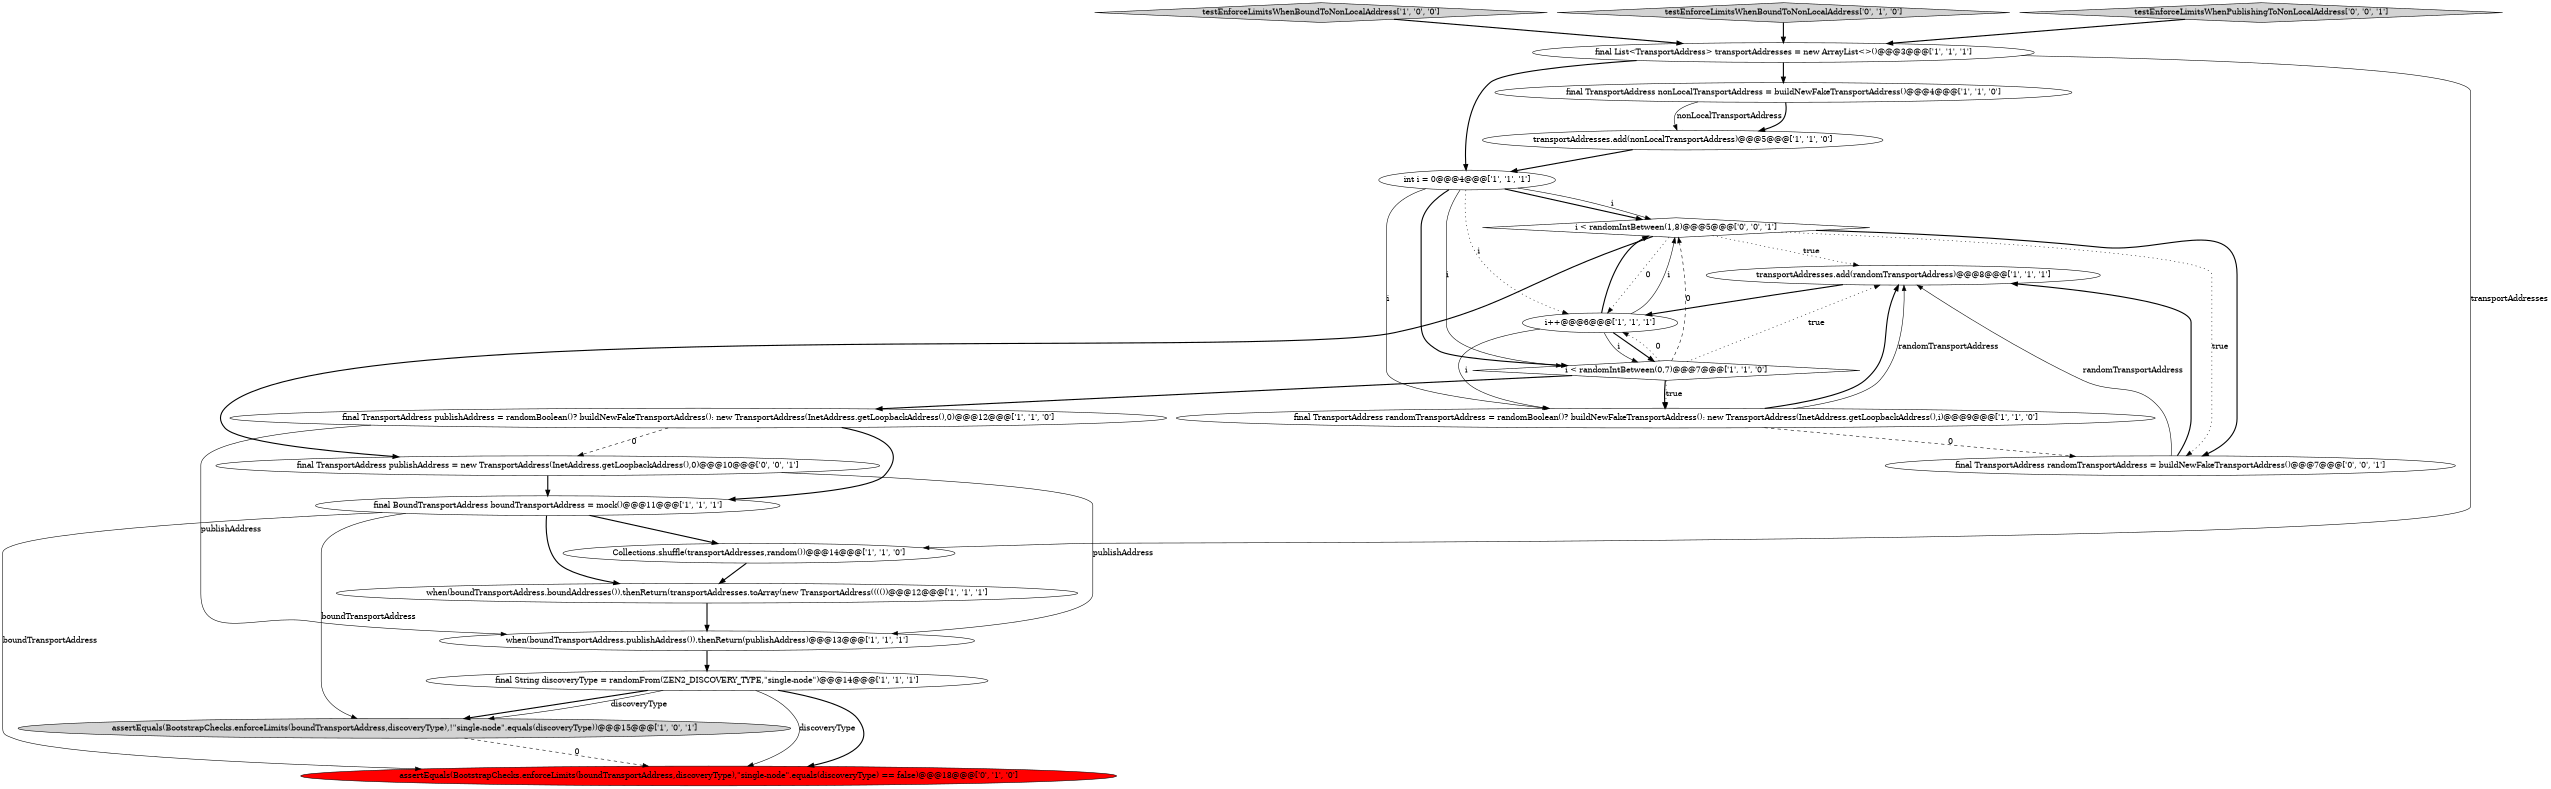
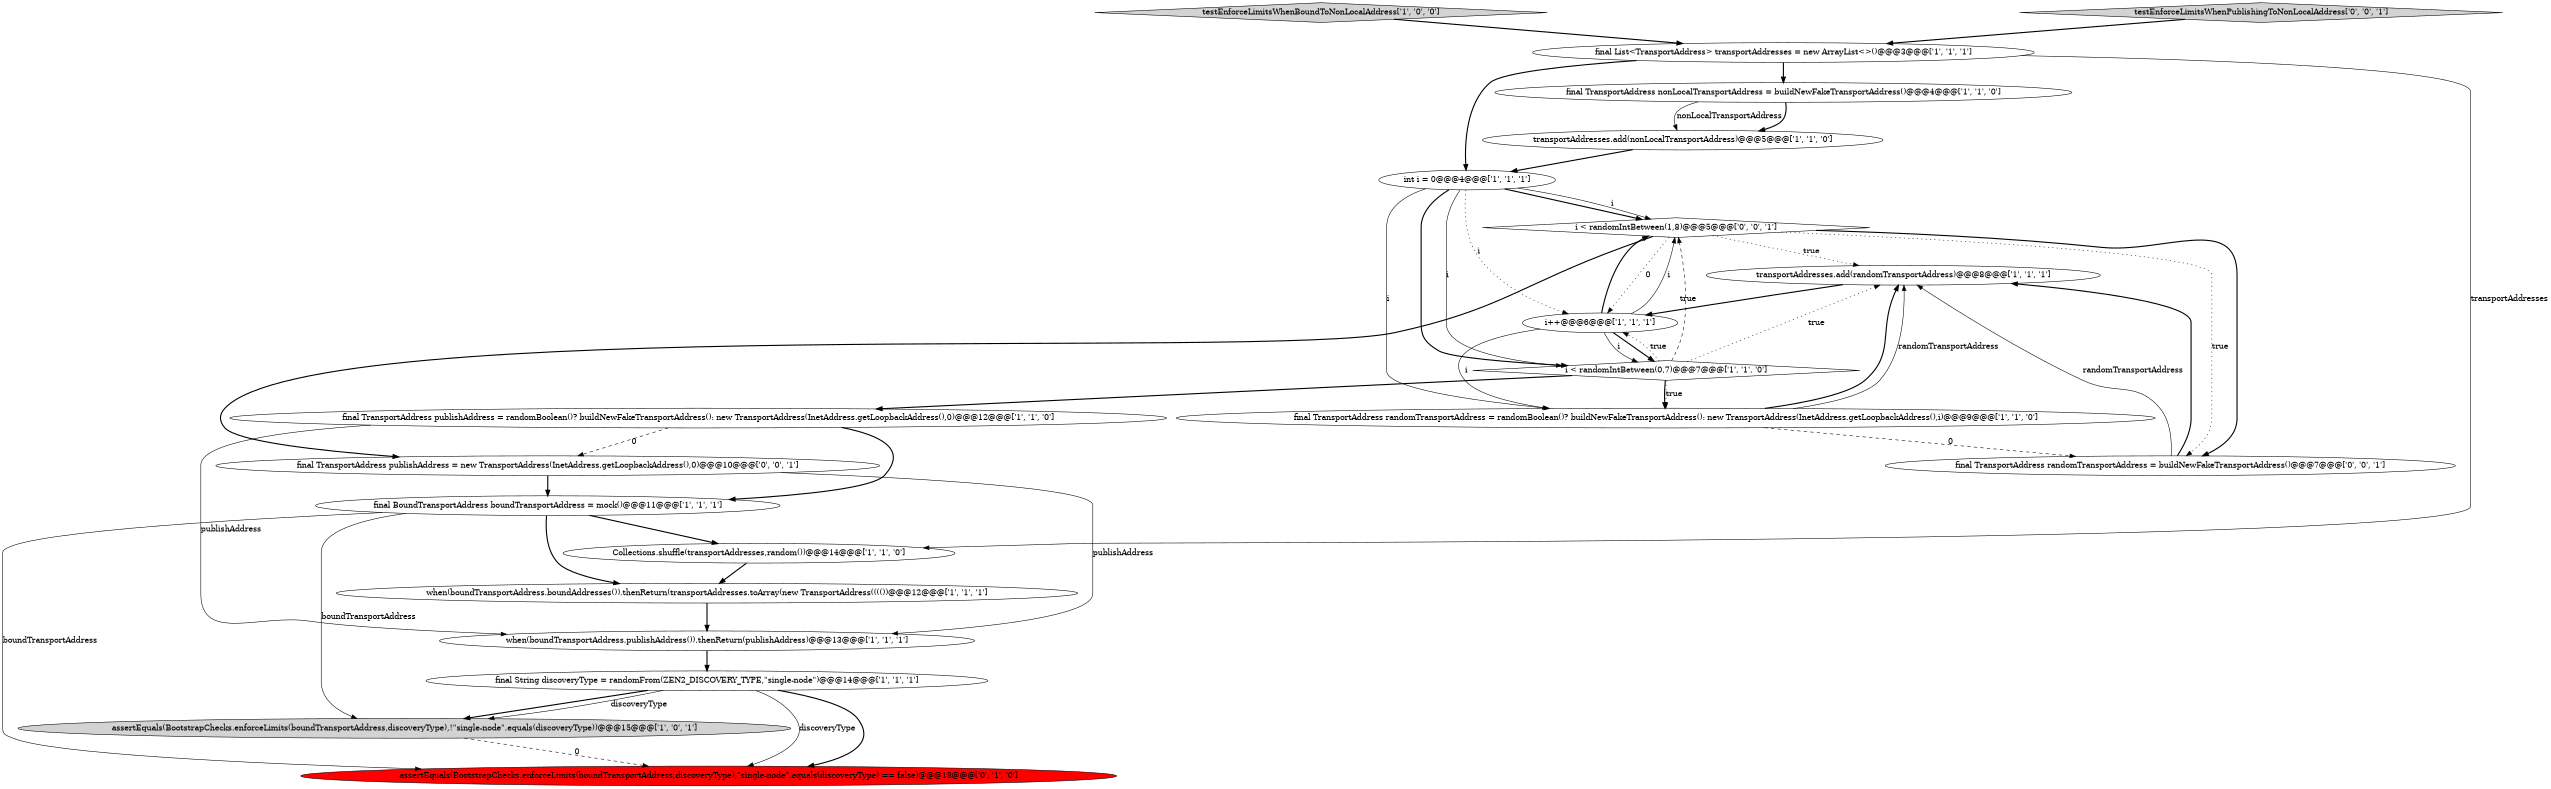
(1783, 13) -> none
(1688, 299) -> (1688, 299)
(1658, 347) -> (1658, 347)
